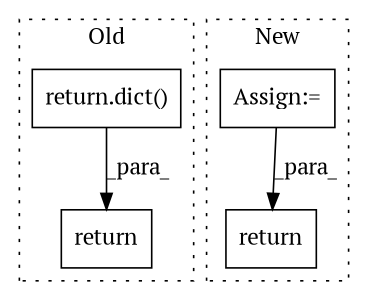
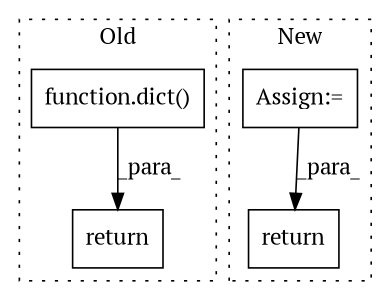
(107, 98) -> (118, 98)
